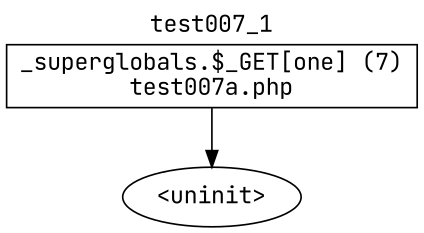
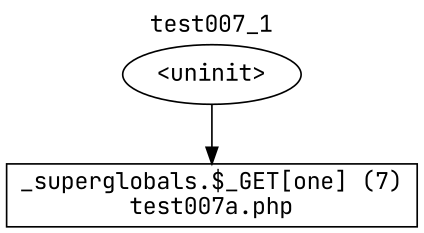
(212, 129) -> (212, 126)
